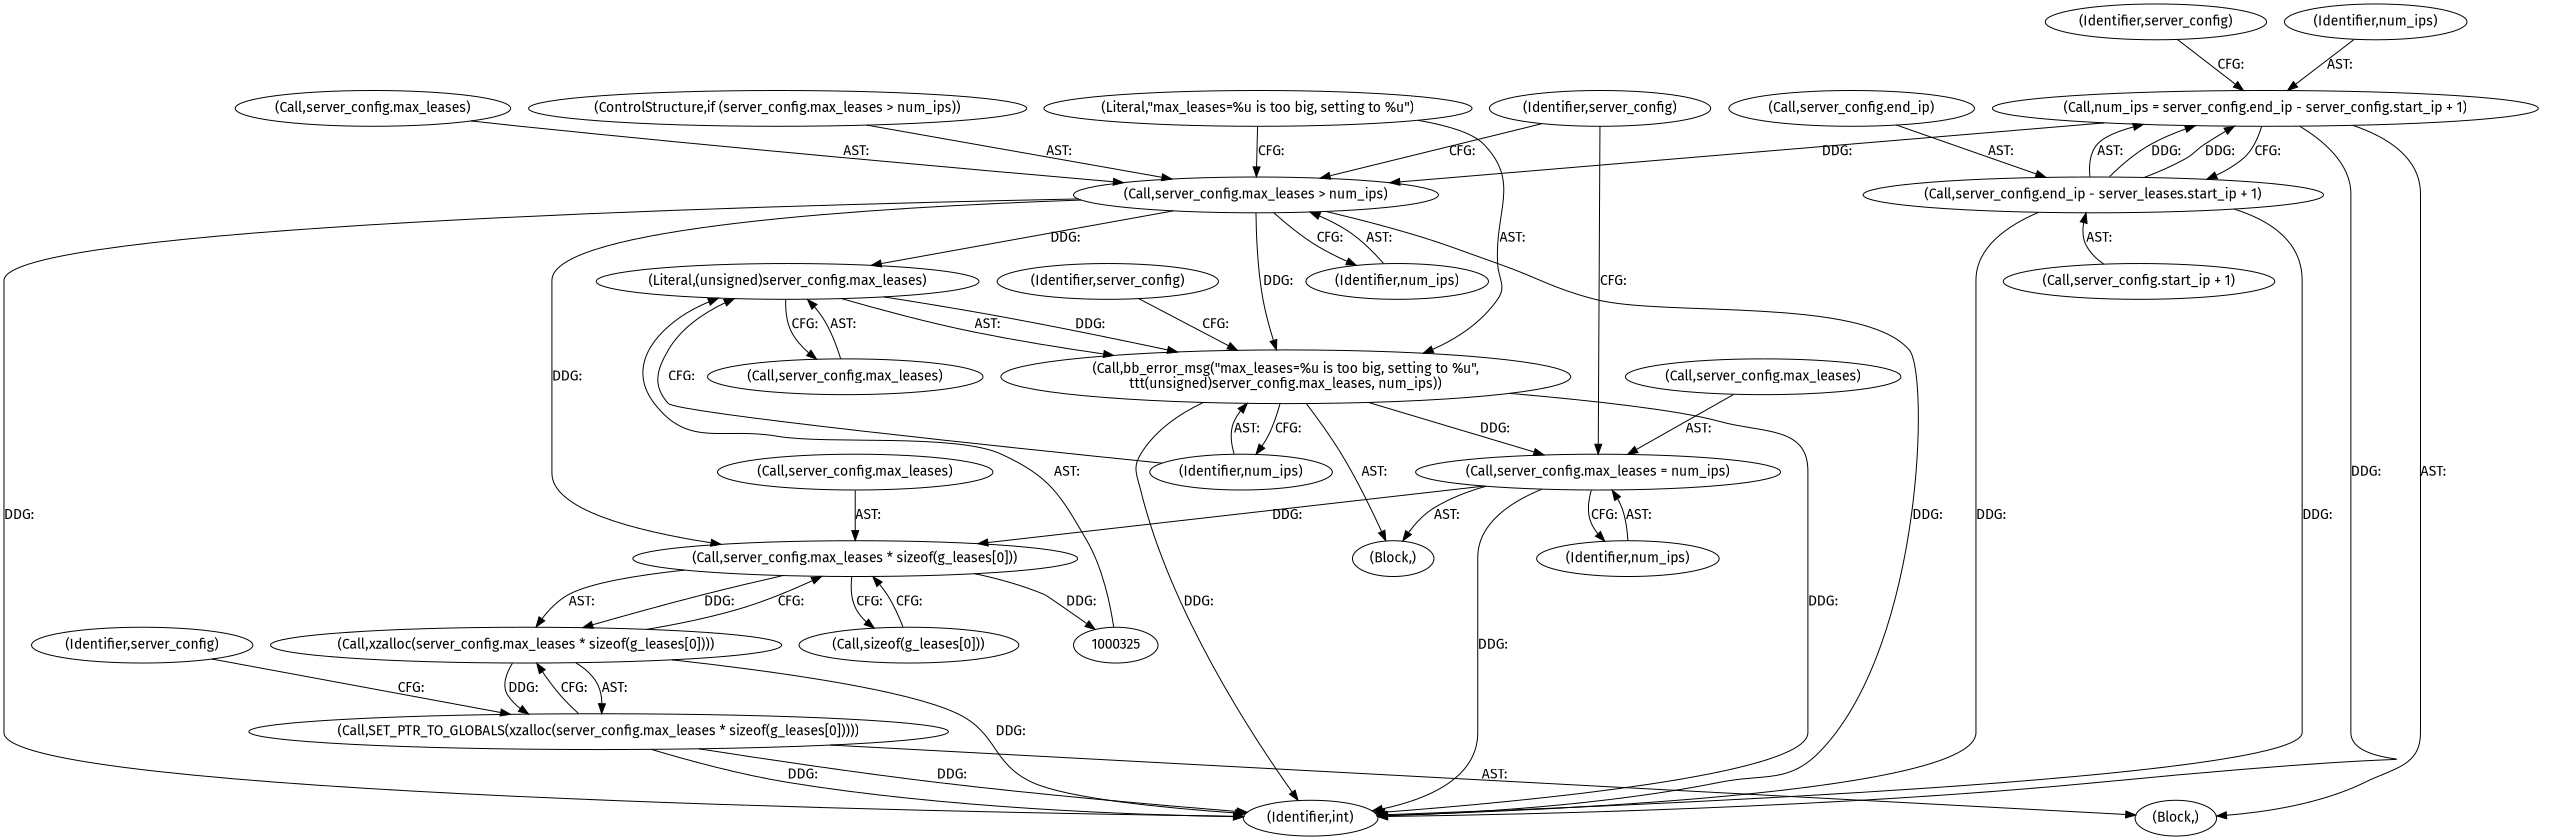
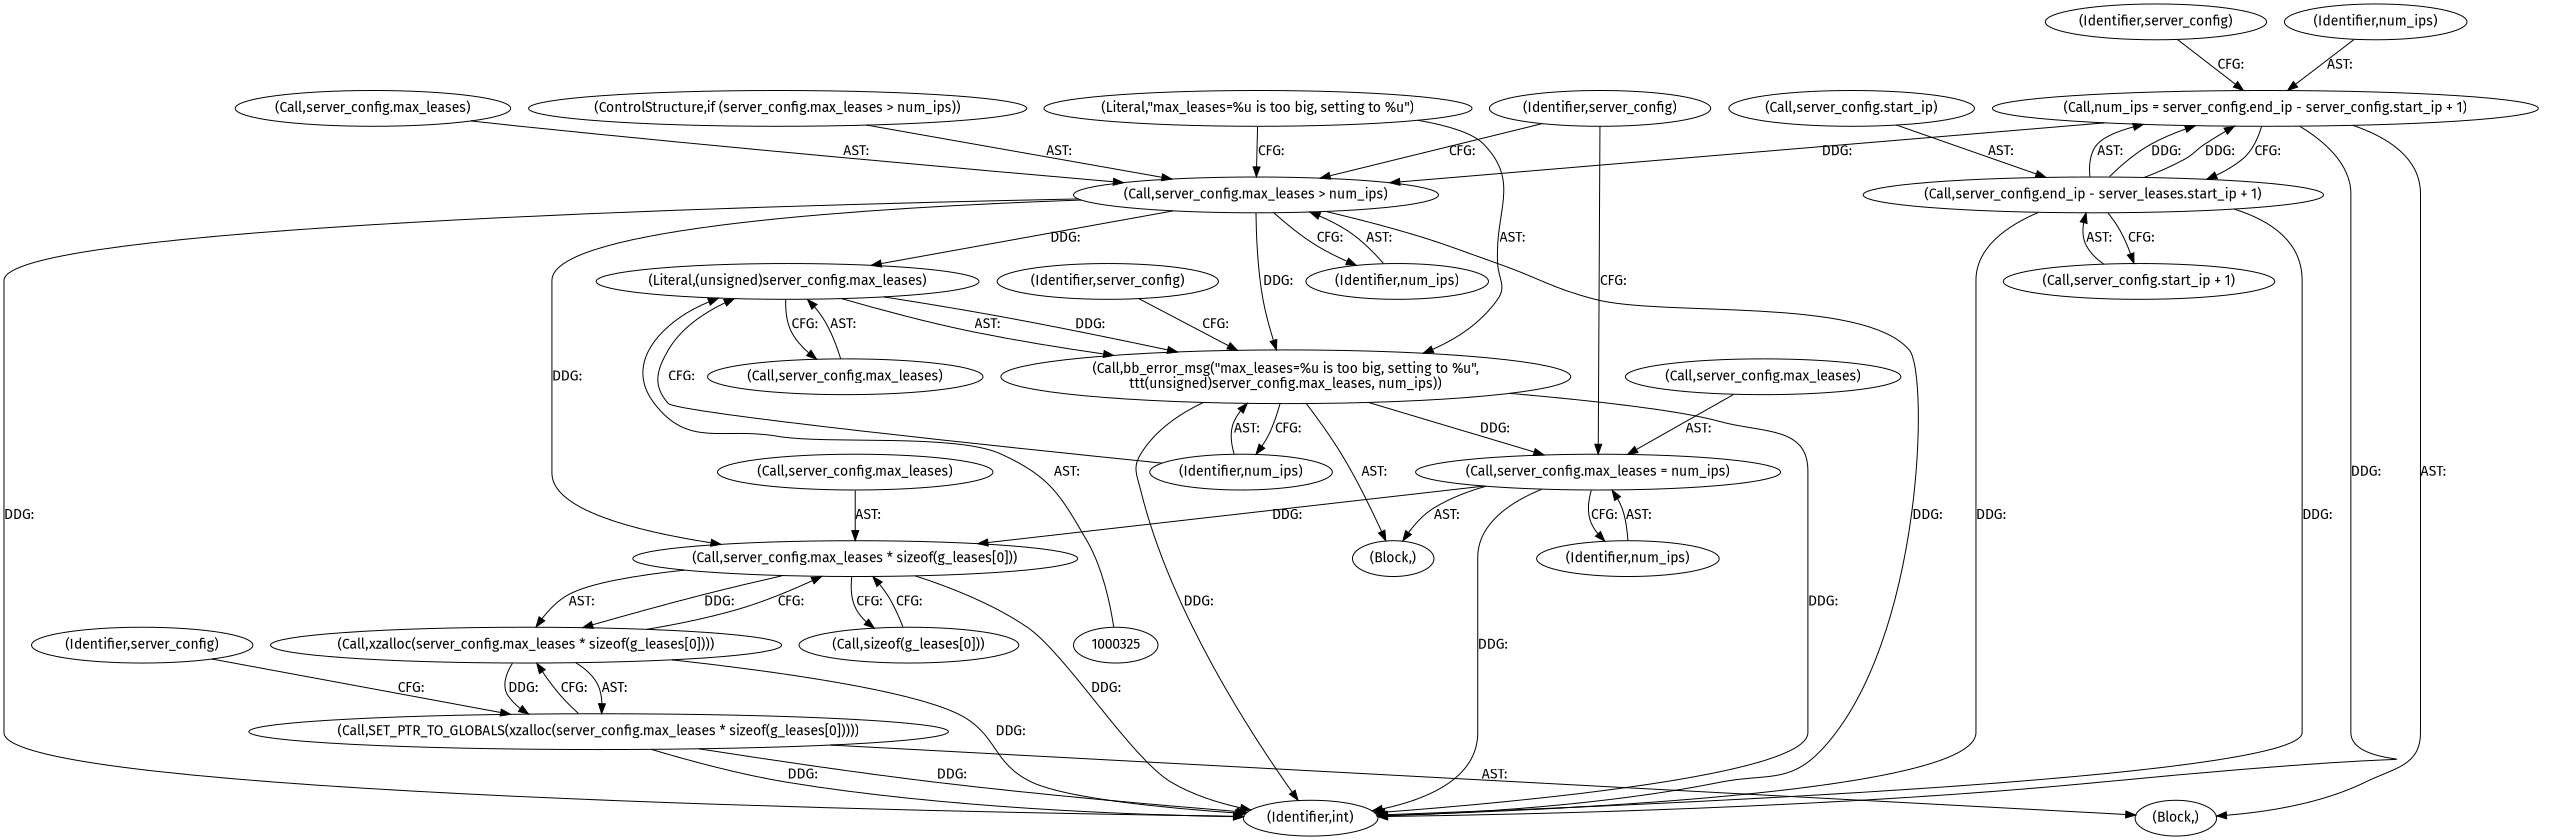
(1852, 108) -> (1852, 108)
none -> (2121, 232)
(1034, 591) -> (1083, 686)
